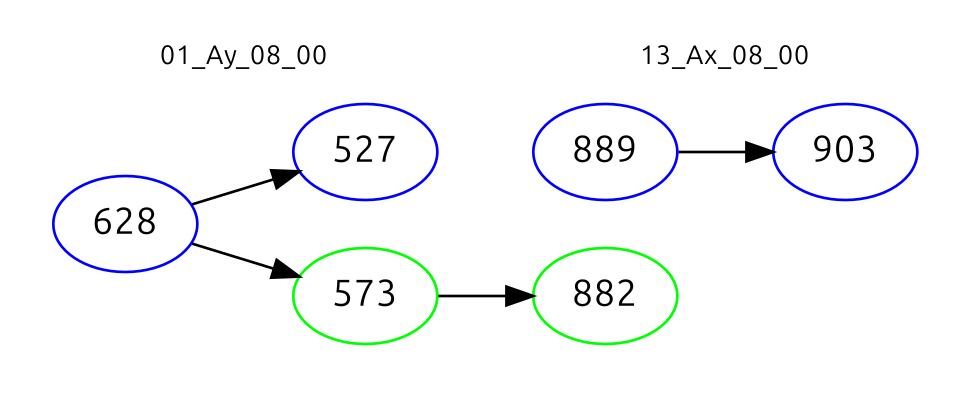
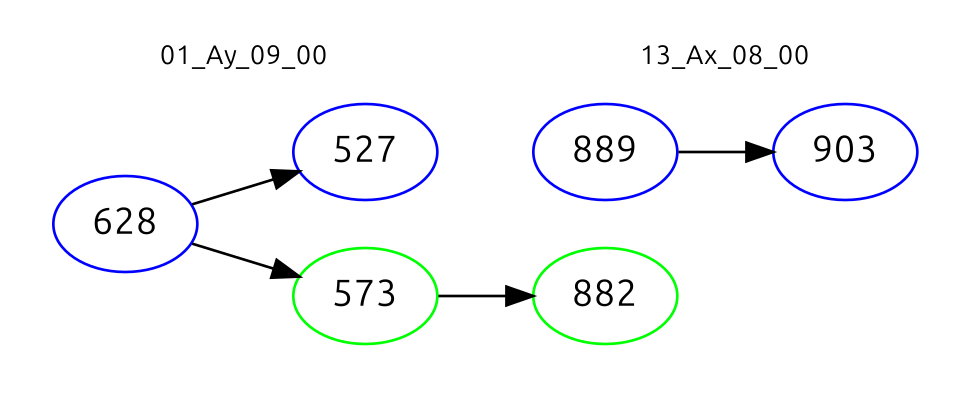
(245, 57) -> (245, 57)
